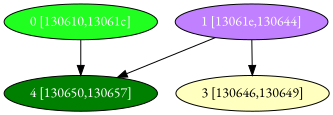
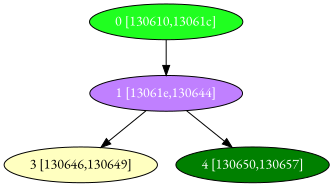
(81, 53) -> (166, 53)
